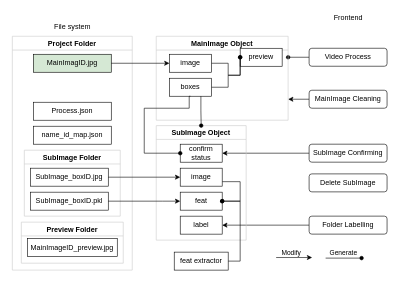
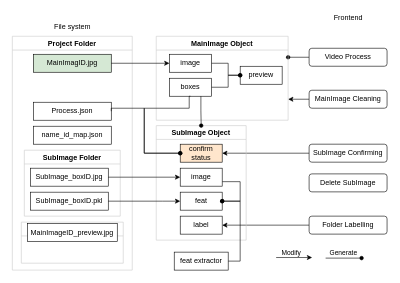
(261, 57) -> (261, 75)
none -> (125, 108)
(201, 153) -> (201, 153)
(72, 248) -> (72, 233)
